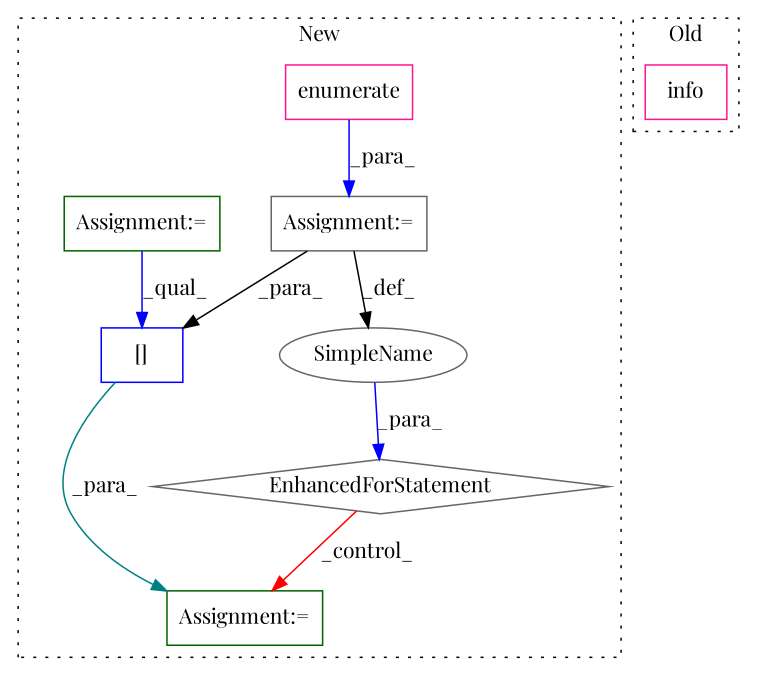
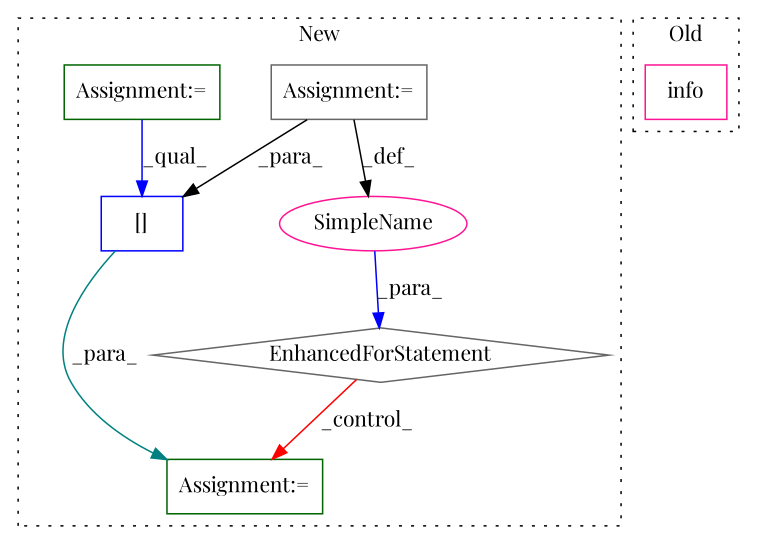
(349, 92) -> none
(373, 355) -> (373, 224)
